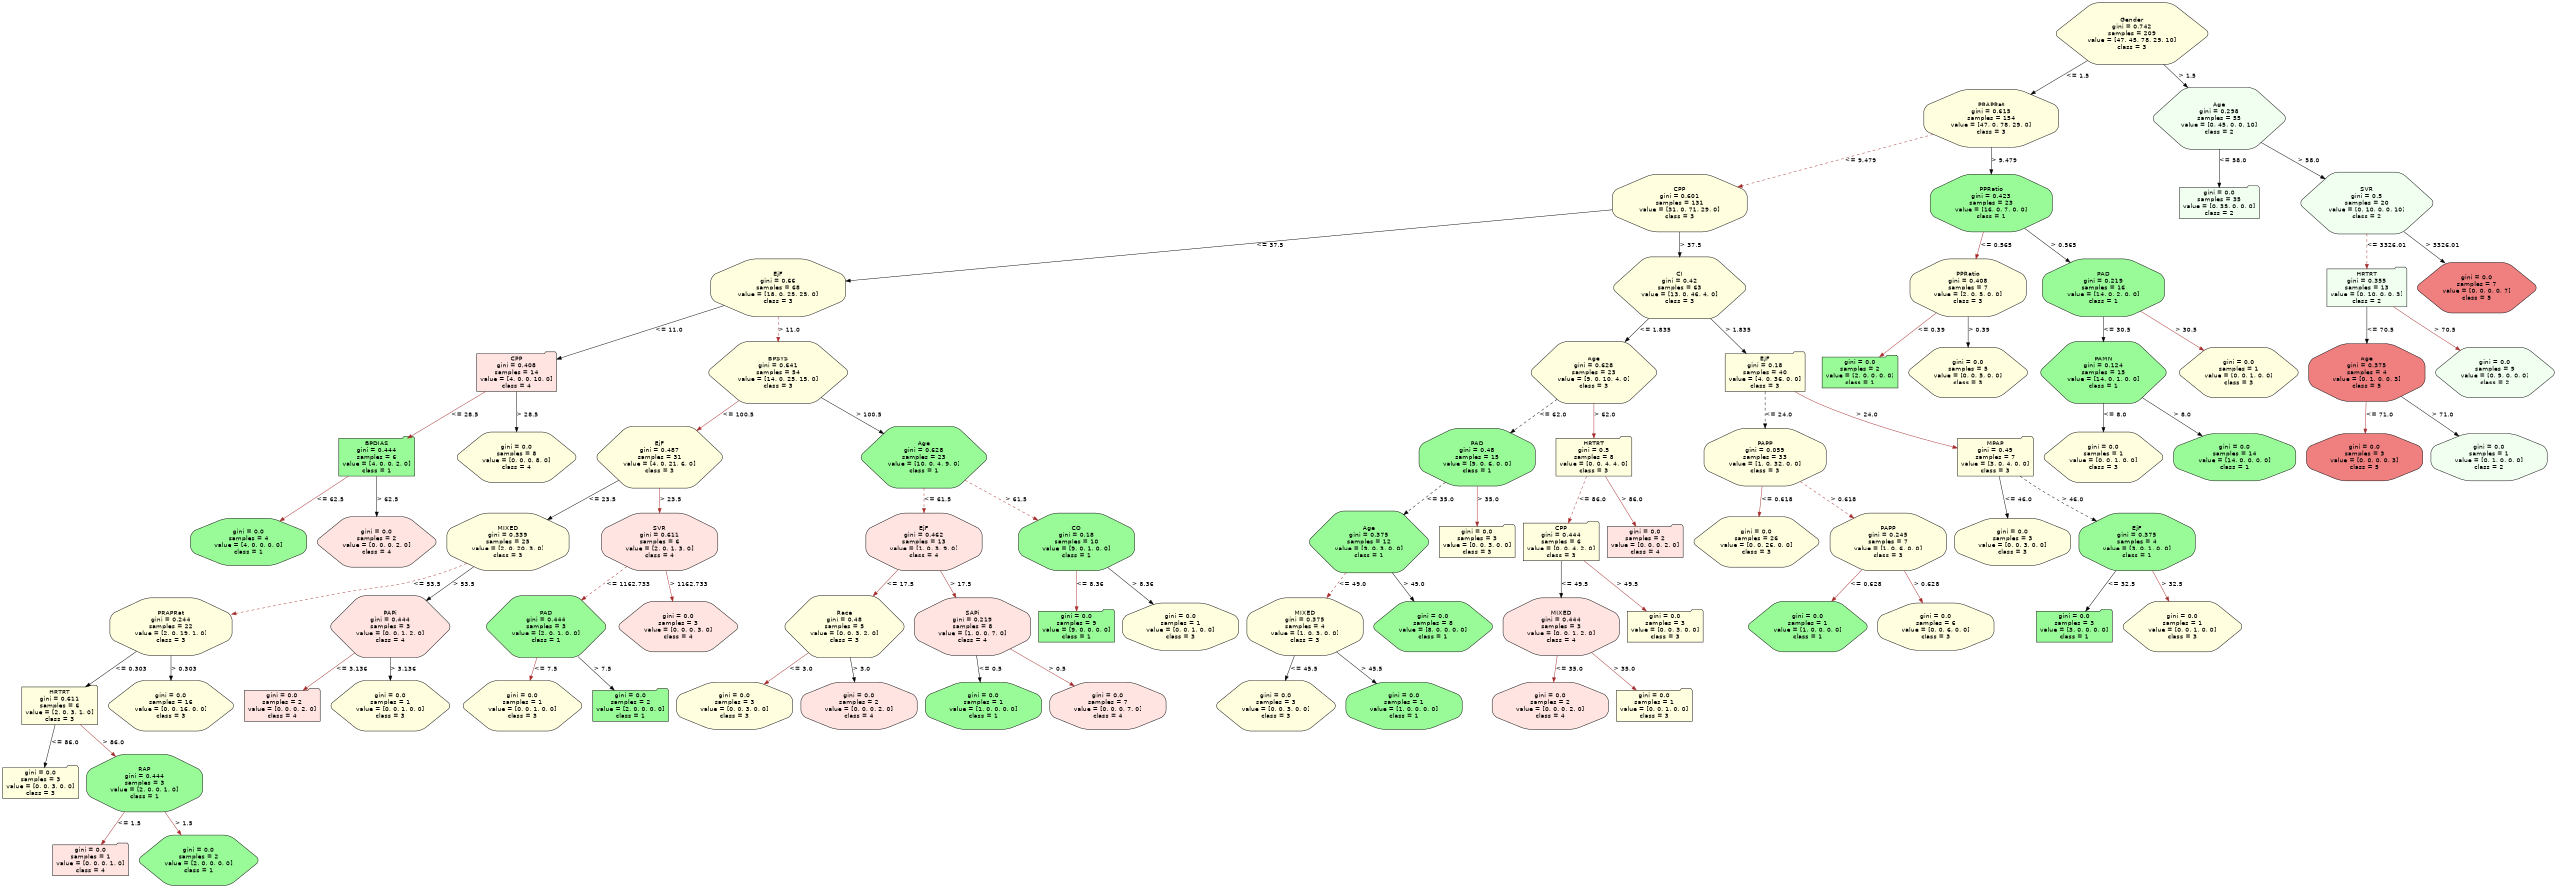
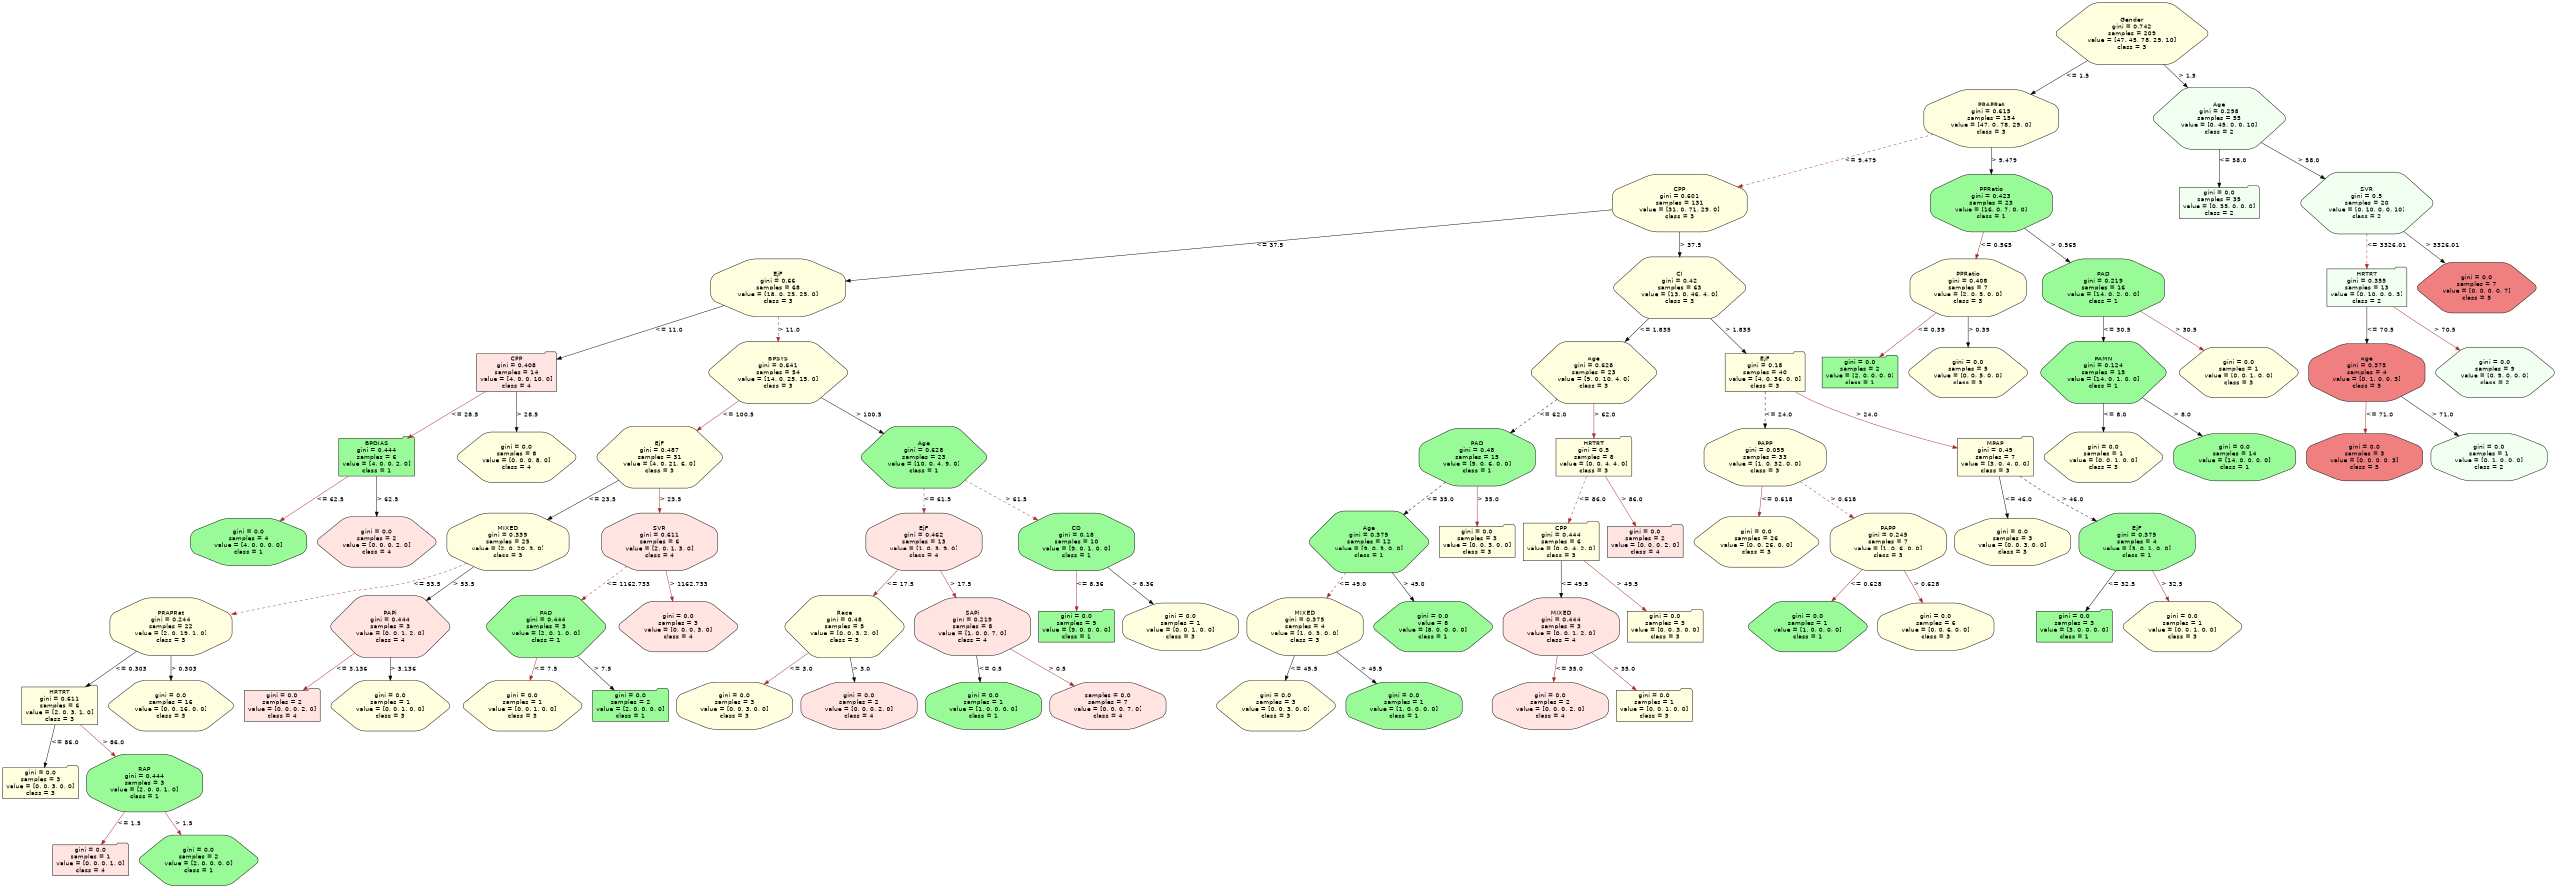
(1433, 627) -> (1433, 627)
(1108, 706) -> (1108, 706)
